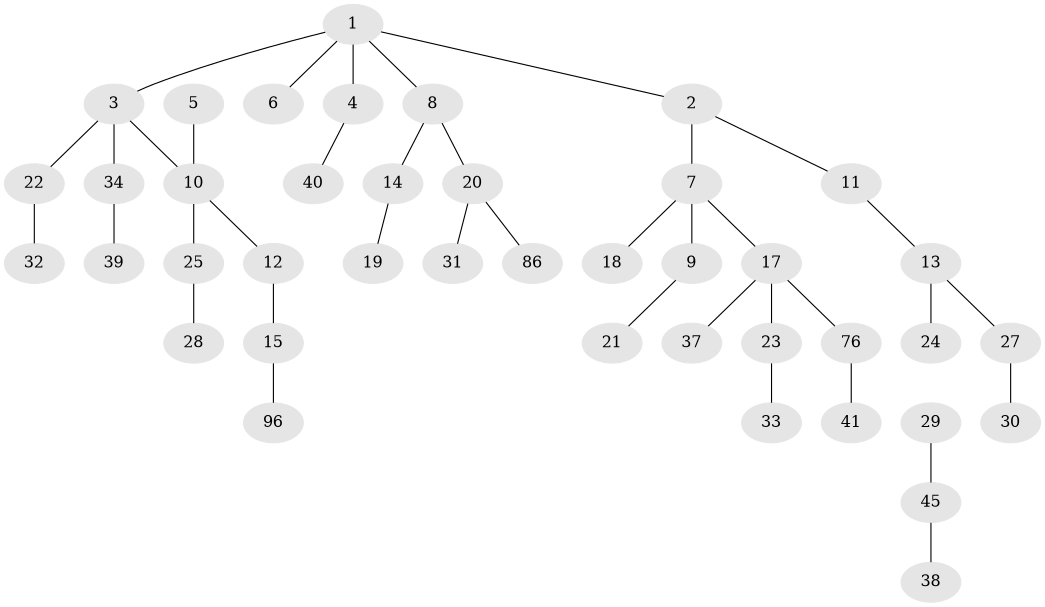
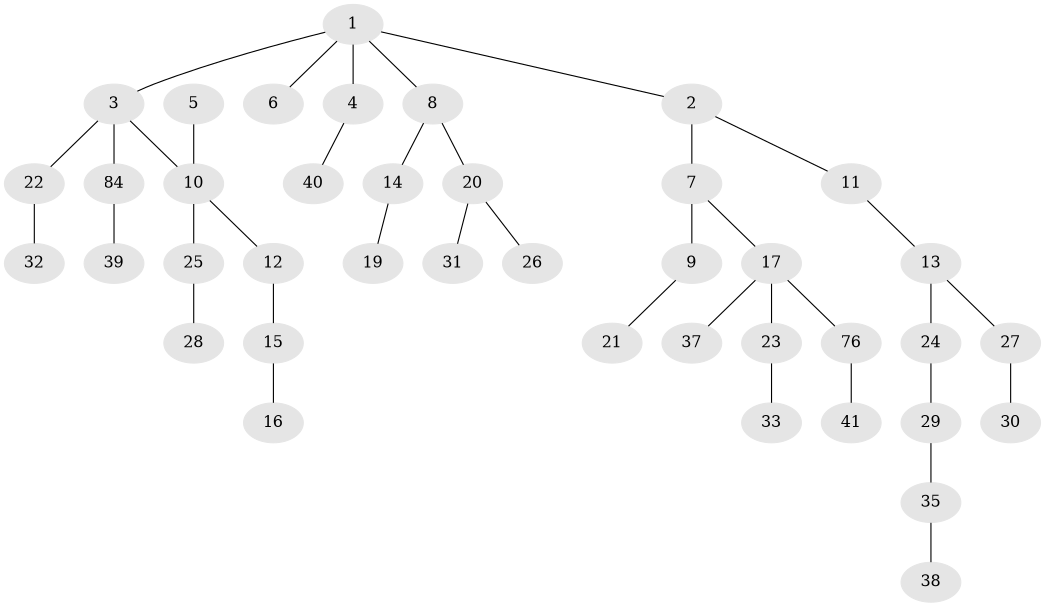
(114, 184) -> (114, 184)
(532, 263) -> (532, 263)
(612, 263) -> none
none -> (931, 383)
(273, 423) -> (273, 423)
(931, 503) -> (931, 503)
